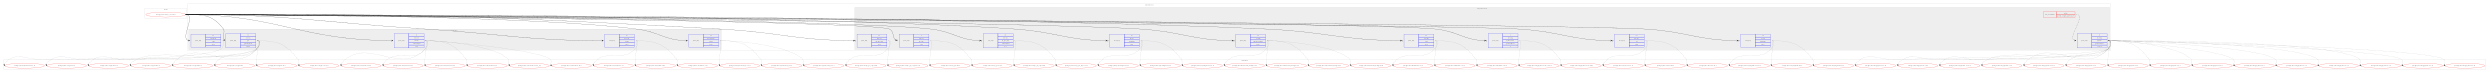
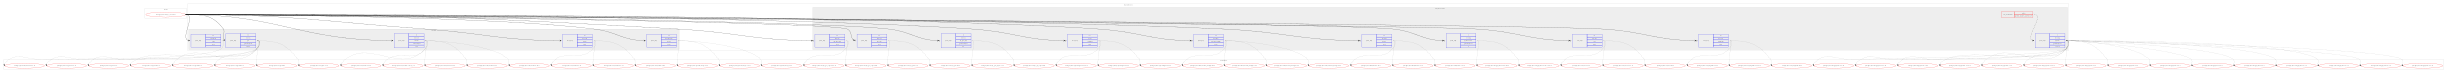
(572, 66) -> none
